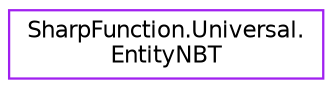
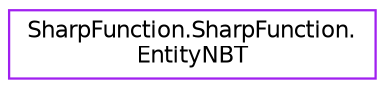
(166, 44) -> (192, 44)
